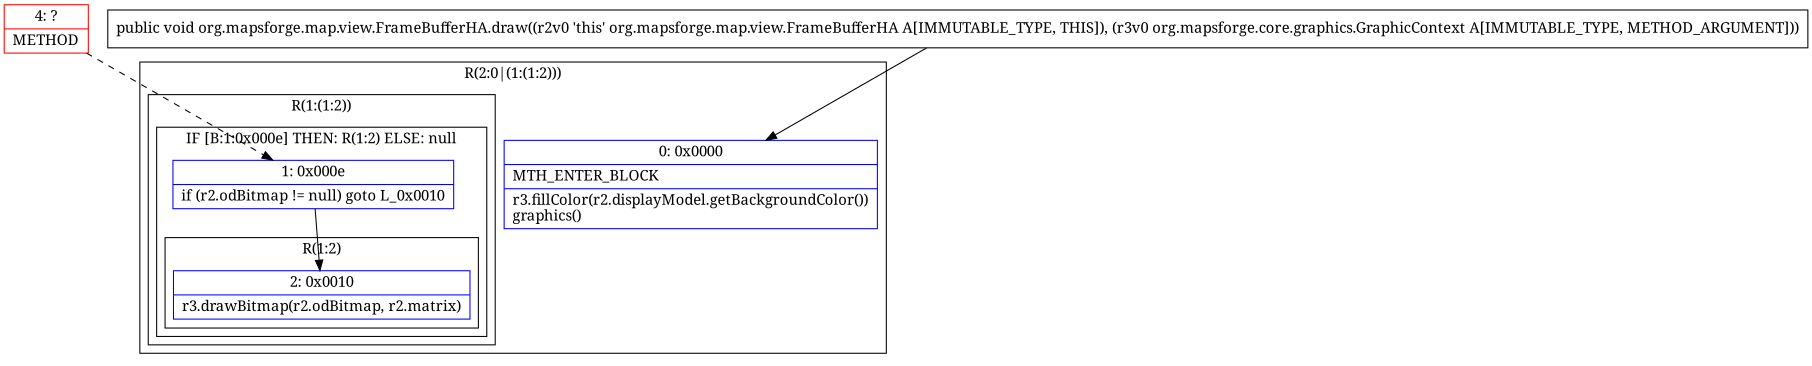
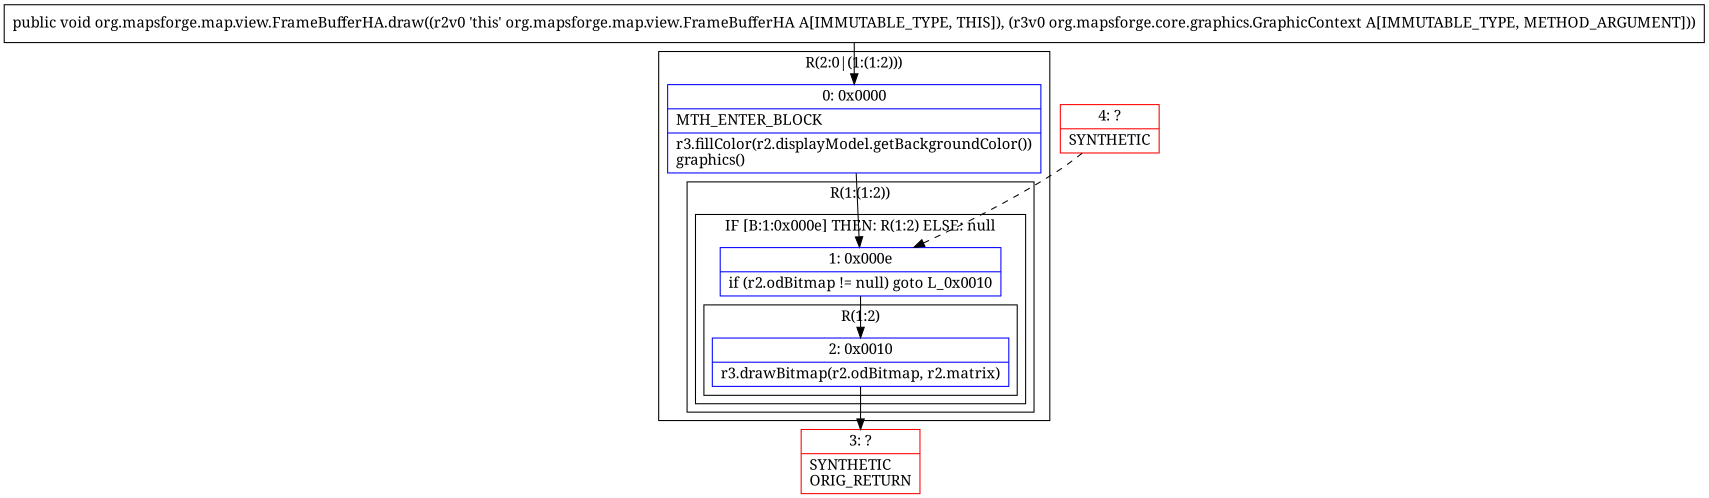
(46, 40) -> (1110, 140)
none -> (858, 205)
none -> (861, 462)
